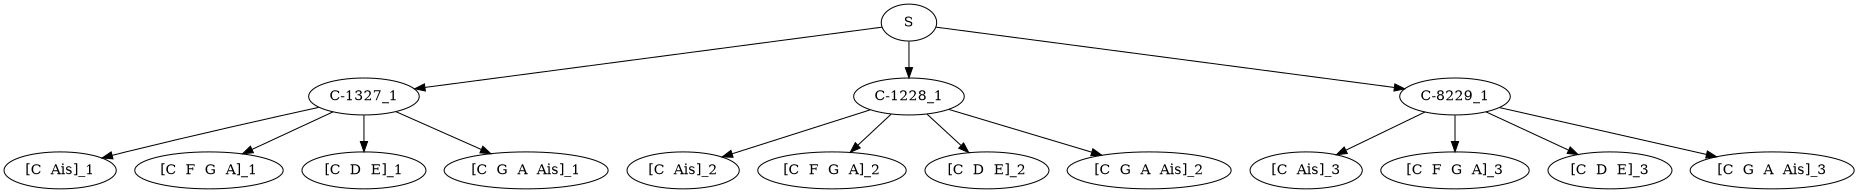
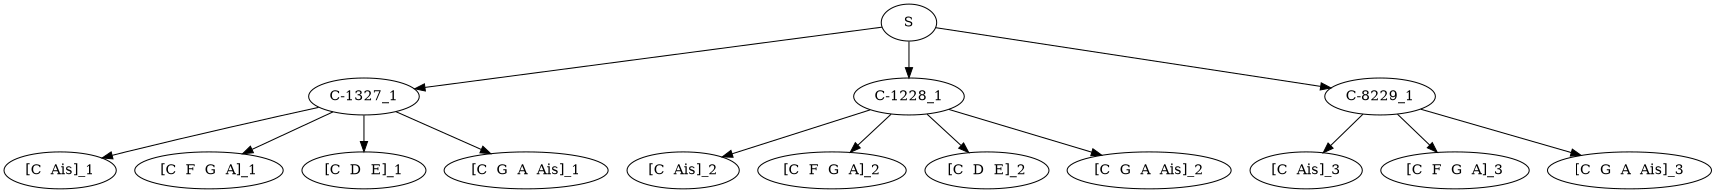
(1610, 170) -> none
